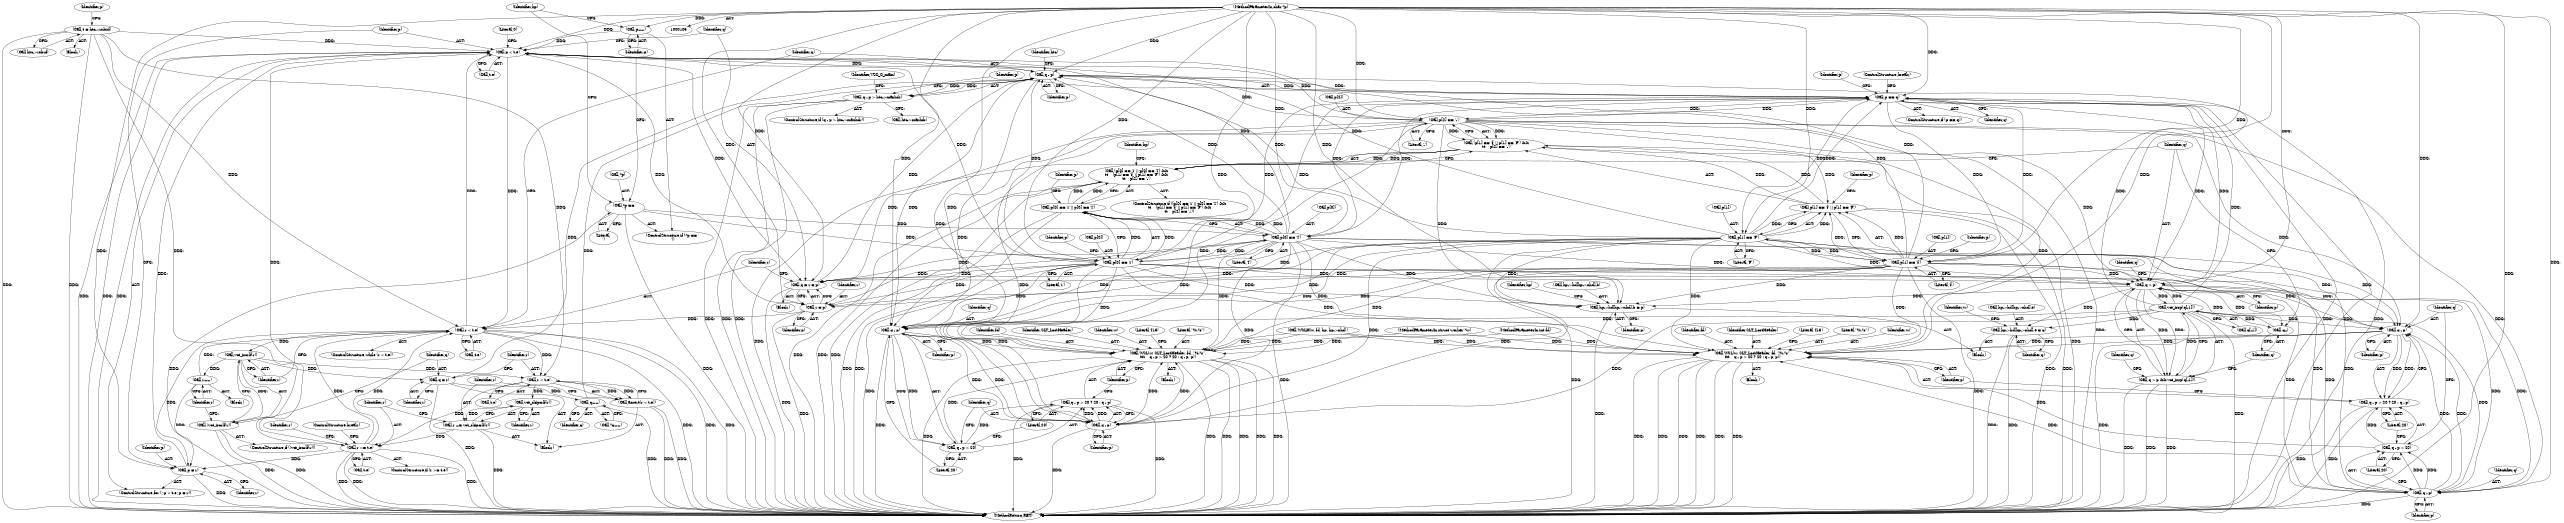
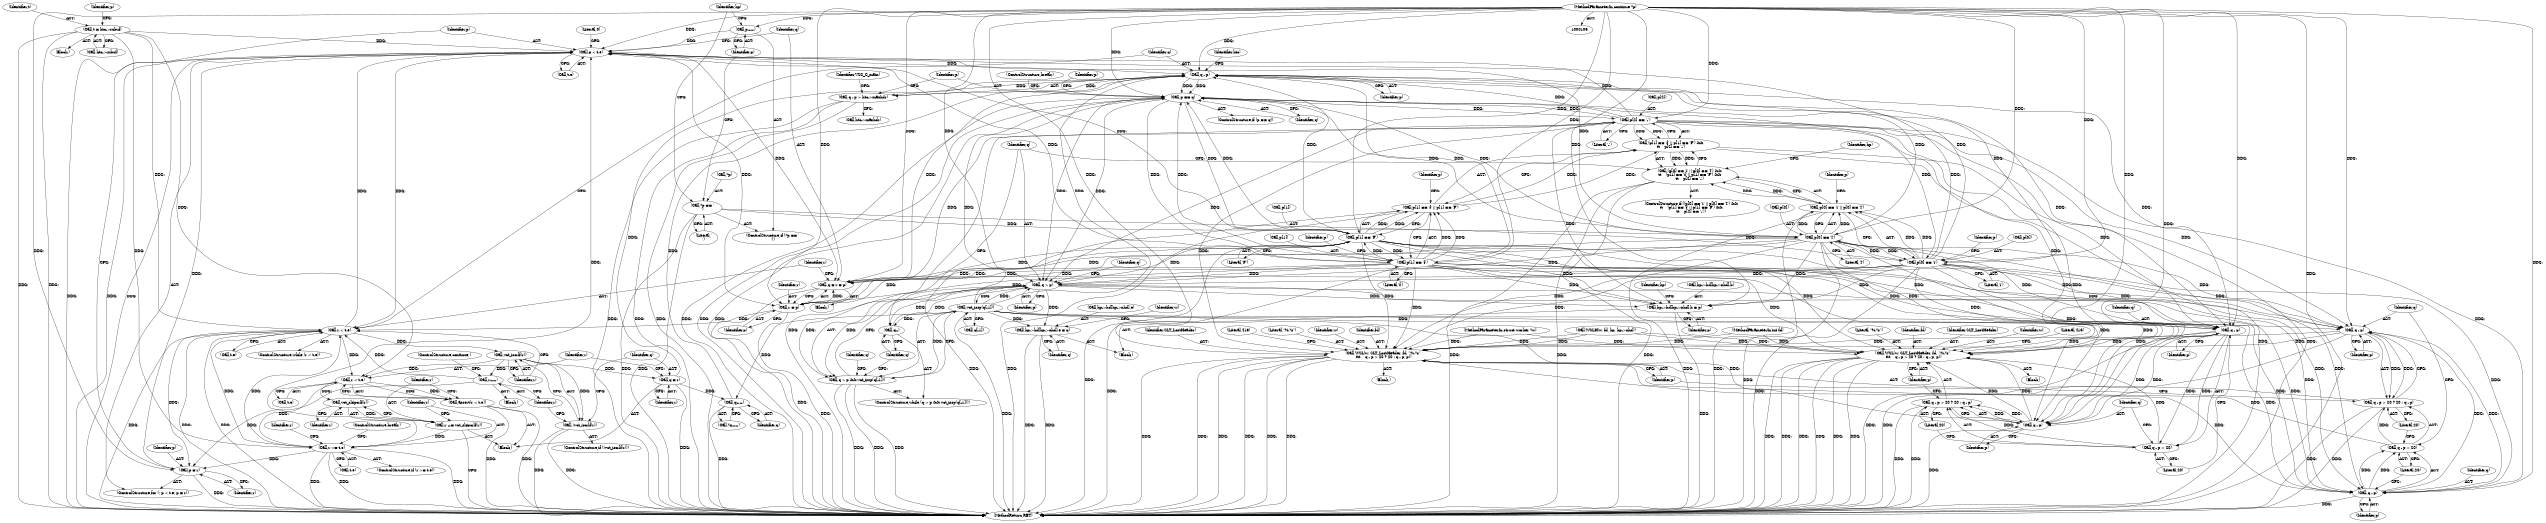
none -> (20, 7)
(1261, 7) -> (1605, 7)
(824, 120) -> none
(1831, 175) -> (1527, 175)
none -> (820, 319)
none -> (444, 355)
none -> (922, 403)
(499, 471) -> (473, 471)
